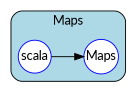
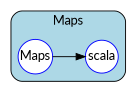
(63, 57) -> (64, 57)
